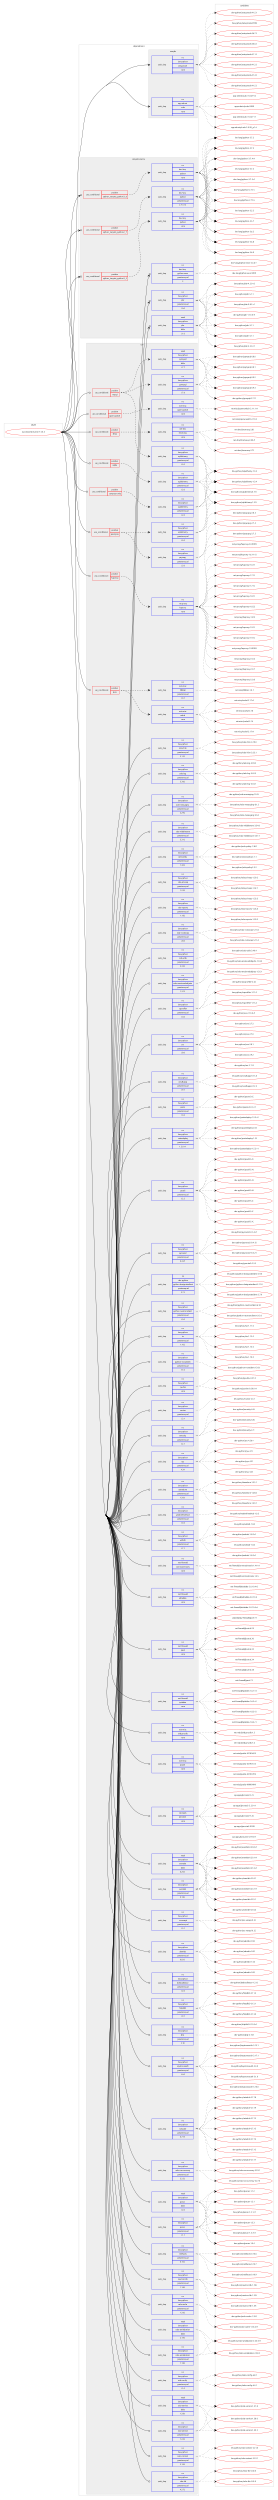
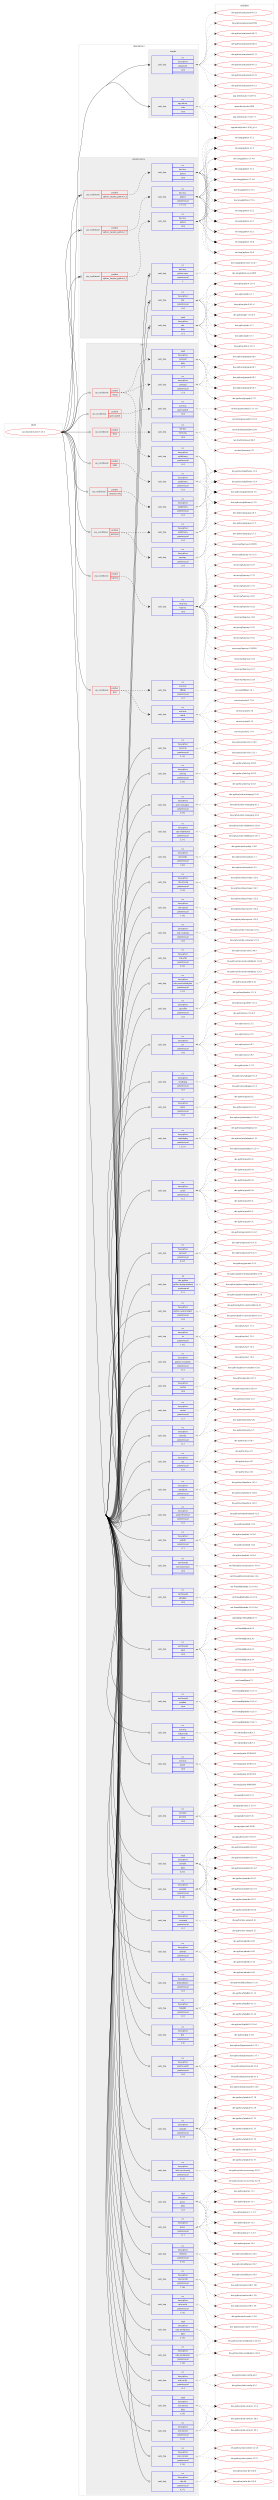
(244, 430) -> (244, 430)
(244, 992) -> (244, 992)
